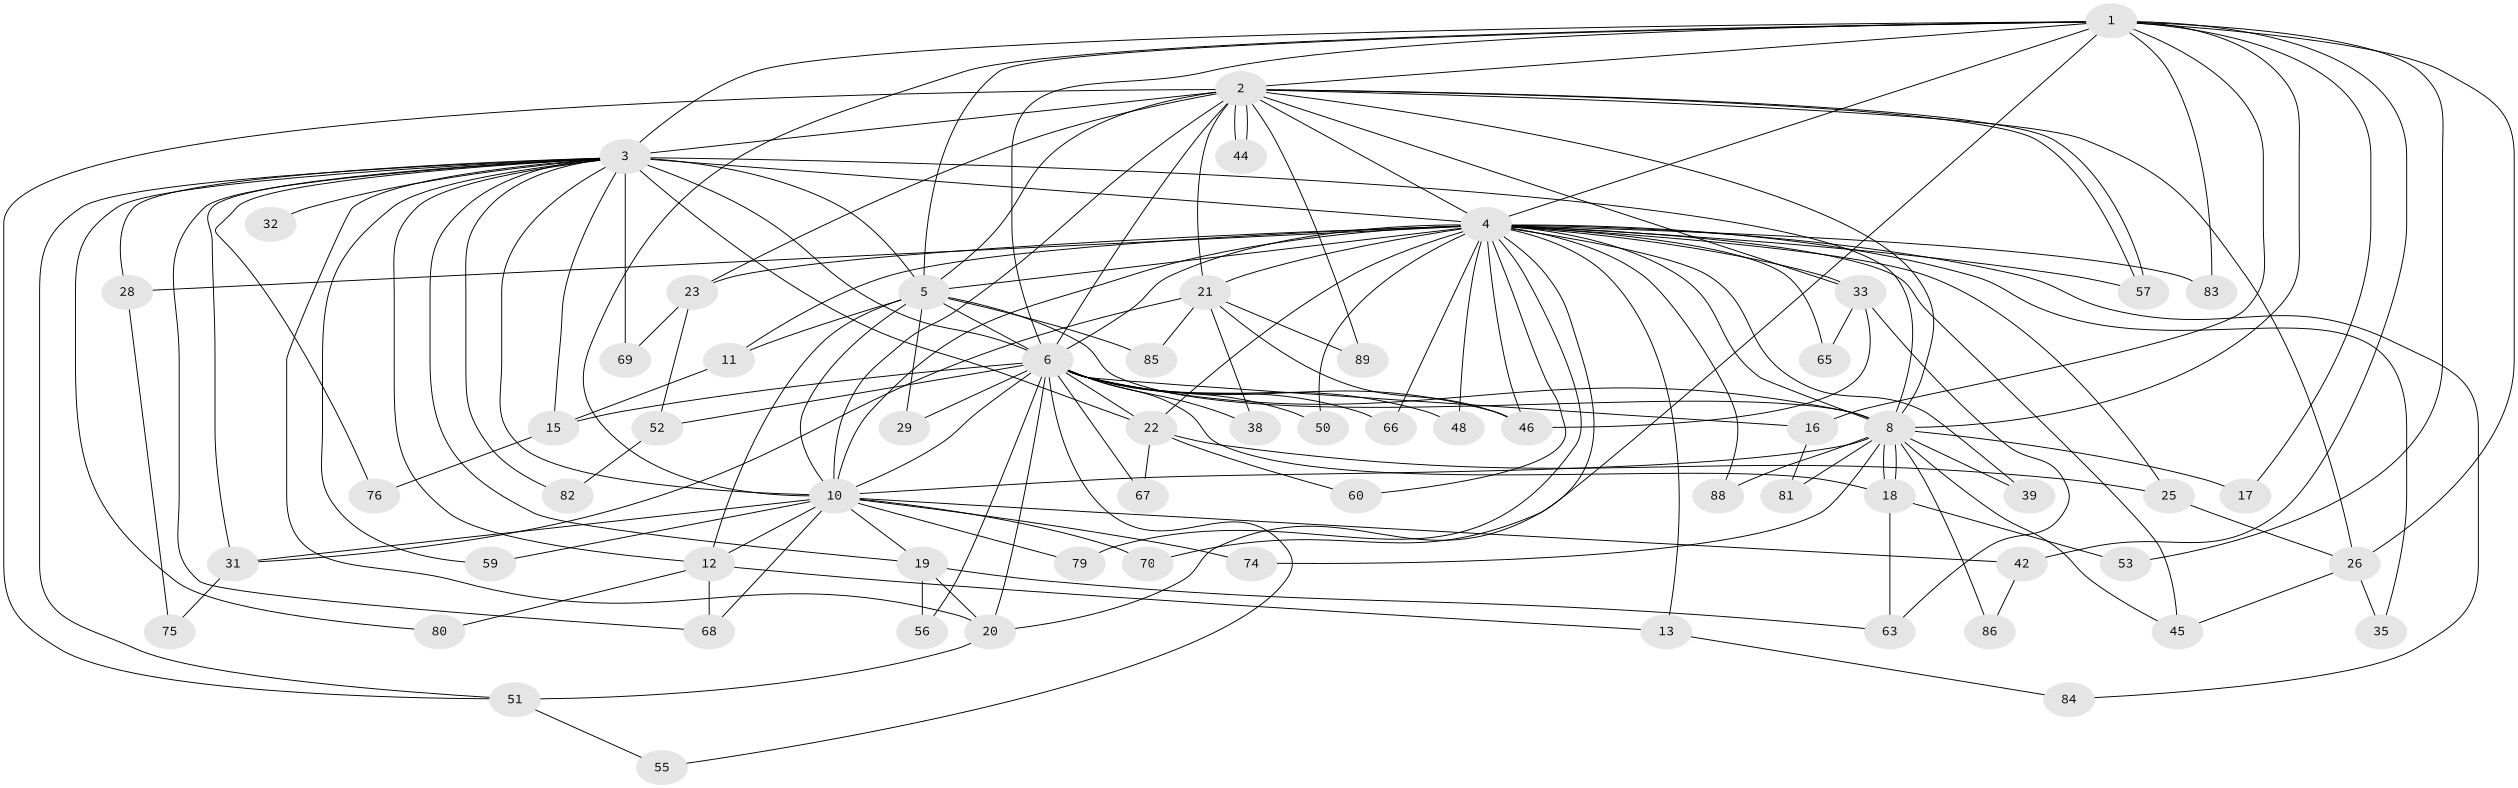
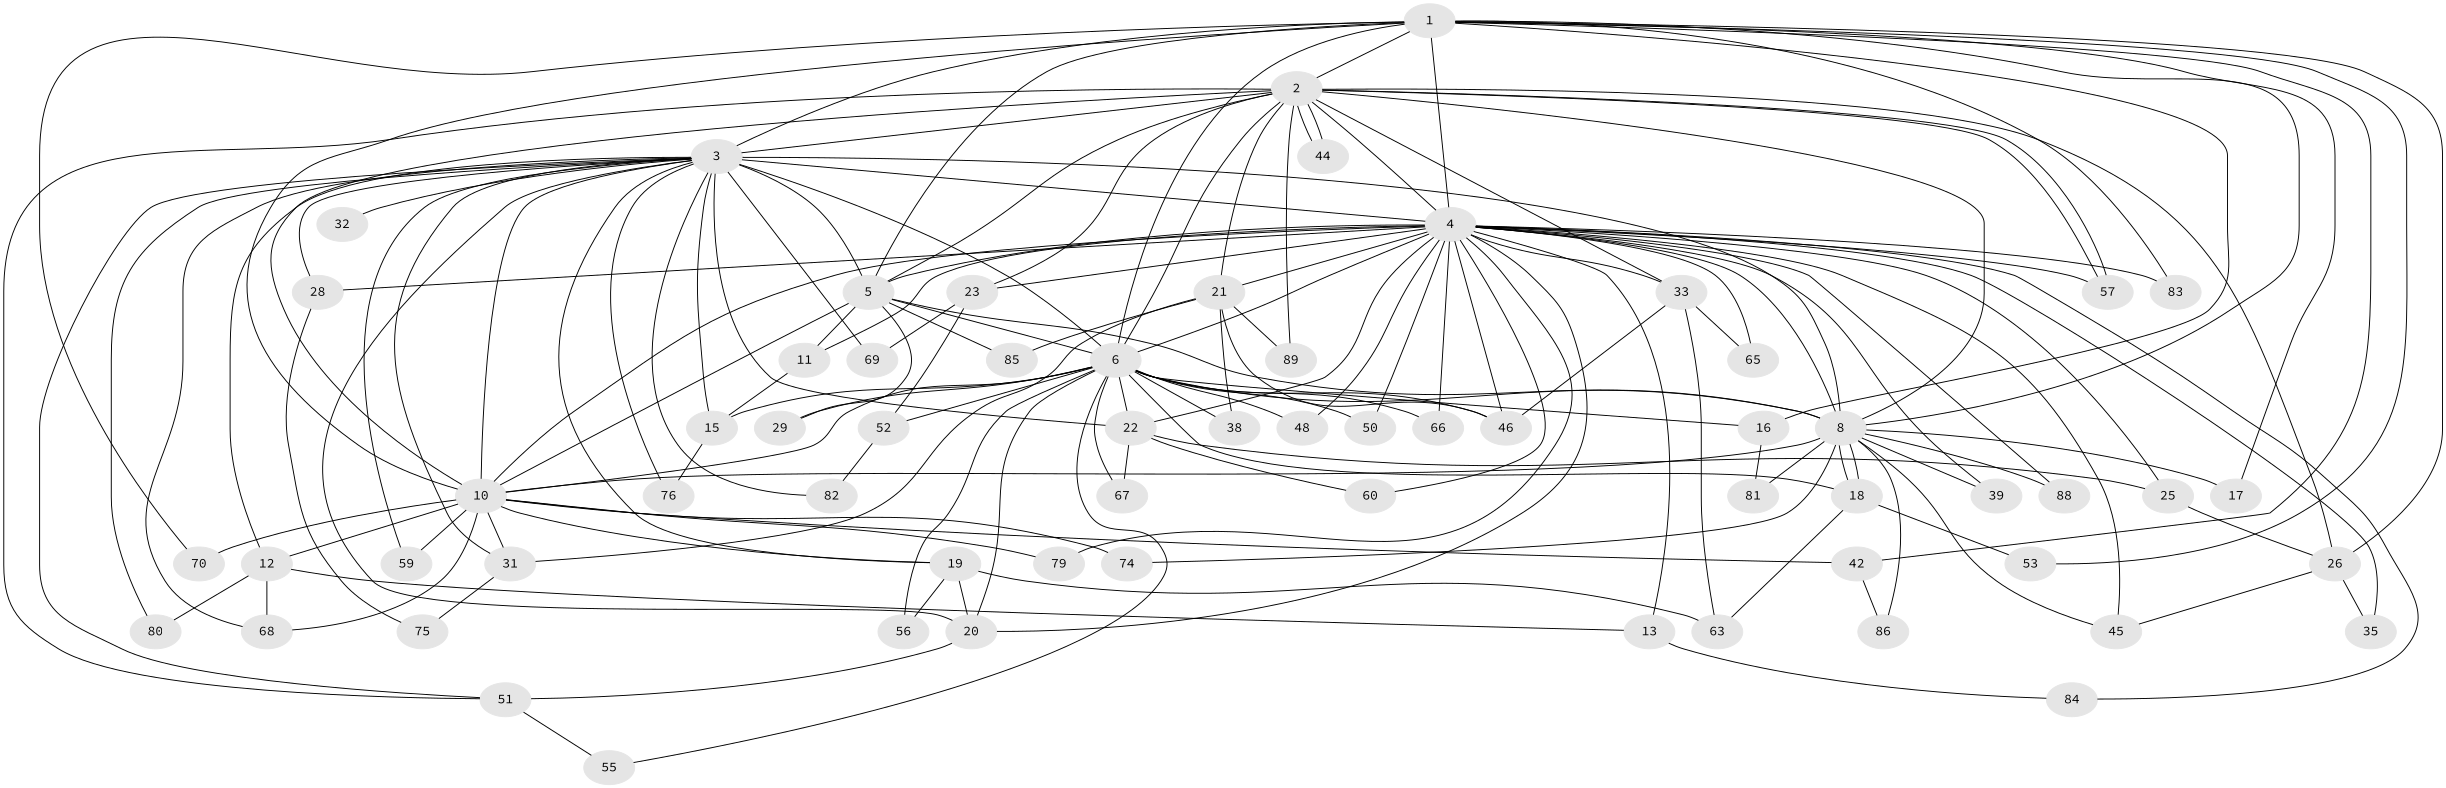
(778, 399) -> none
